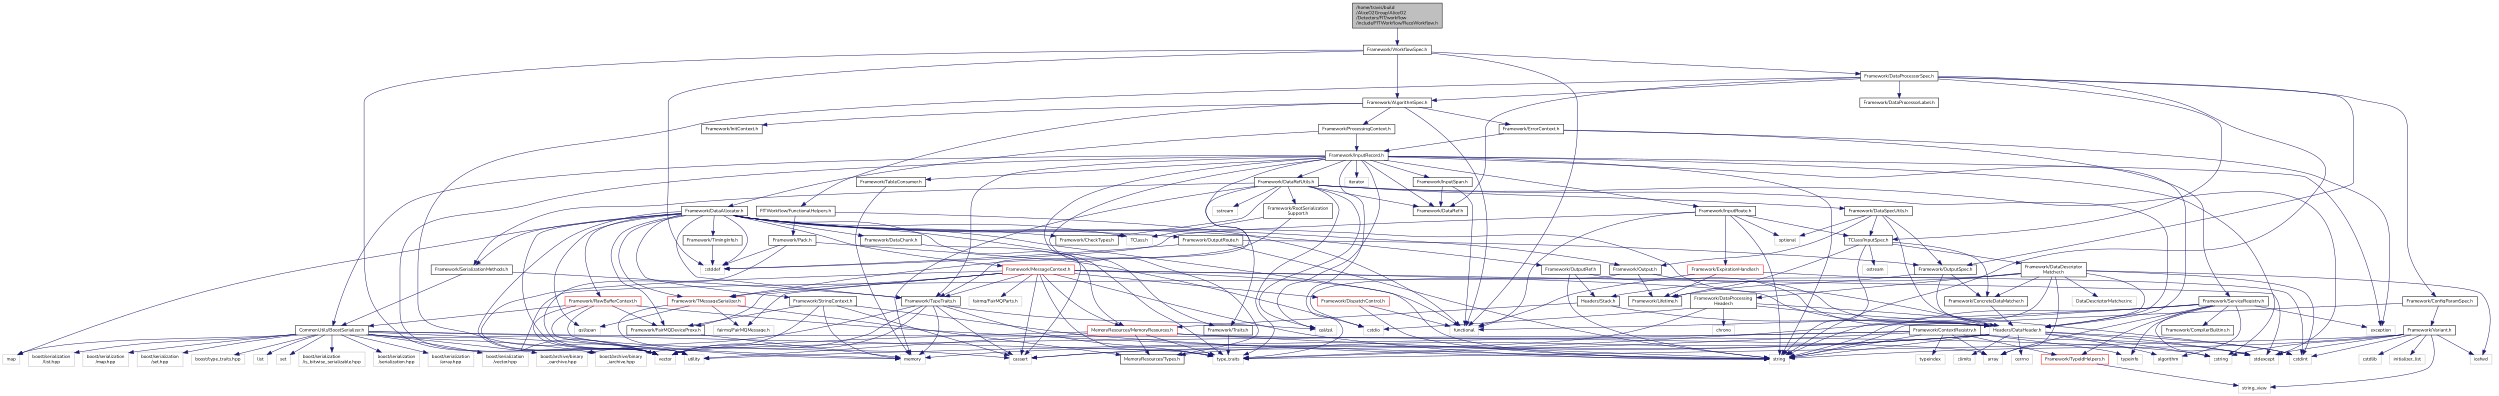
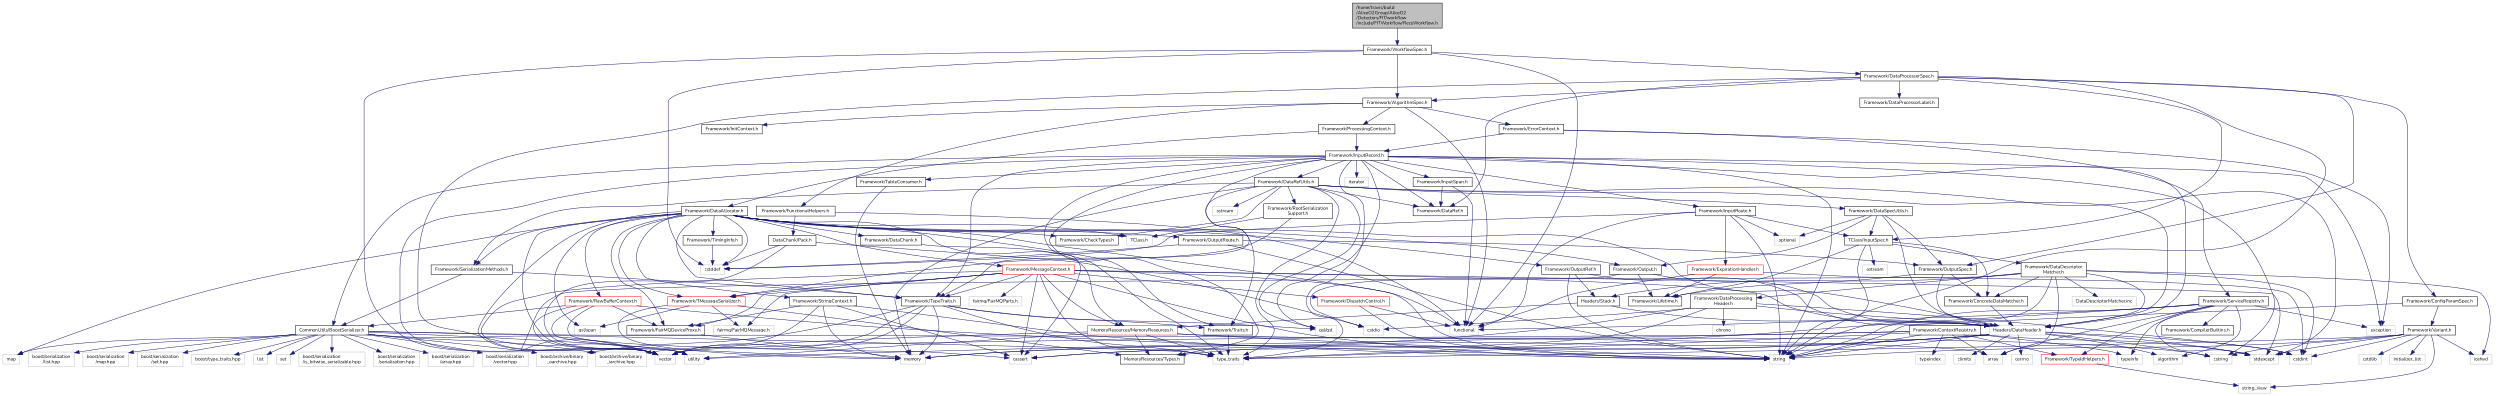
(796, 211) -> (796, 211)
(792, 240) -> (792, 240)
(970, 330) -> (1074, 319)
none -> (1502, 333)
